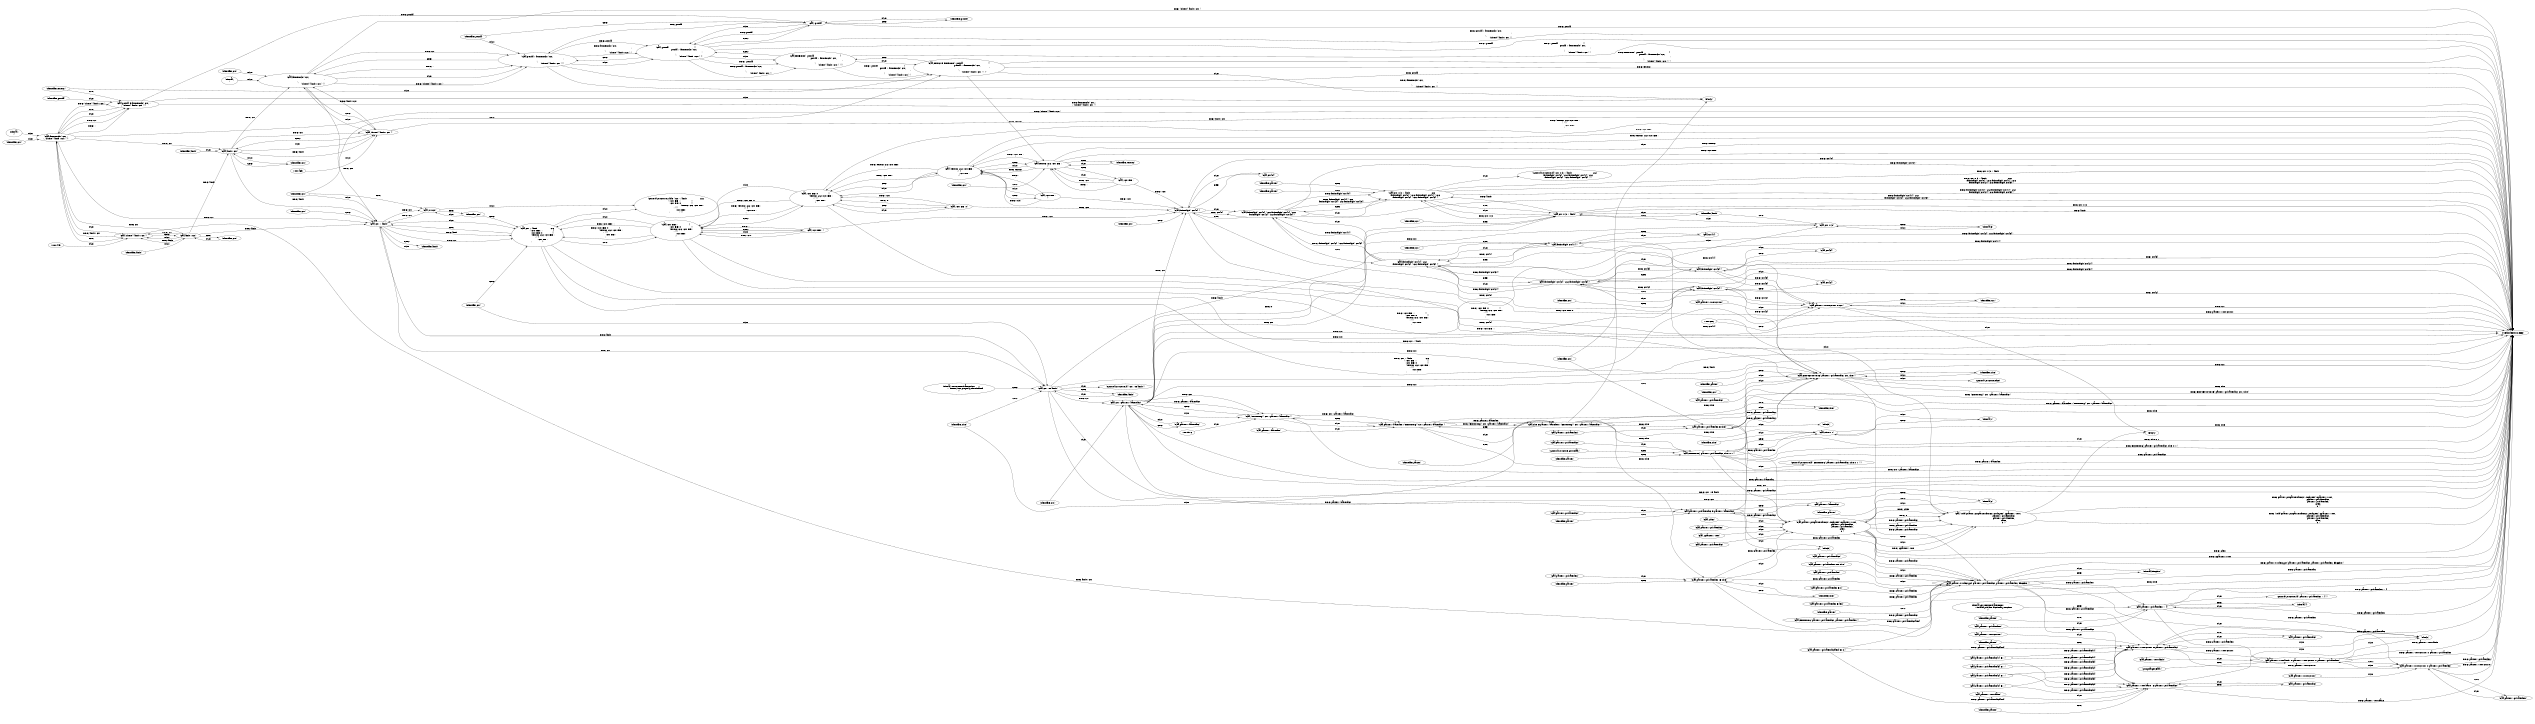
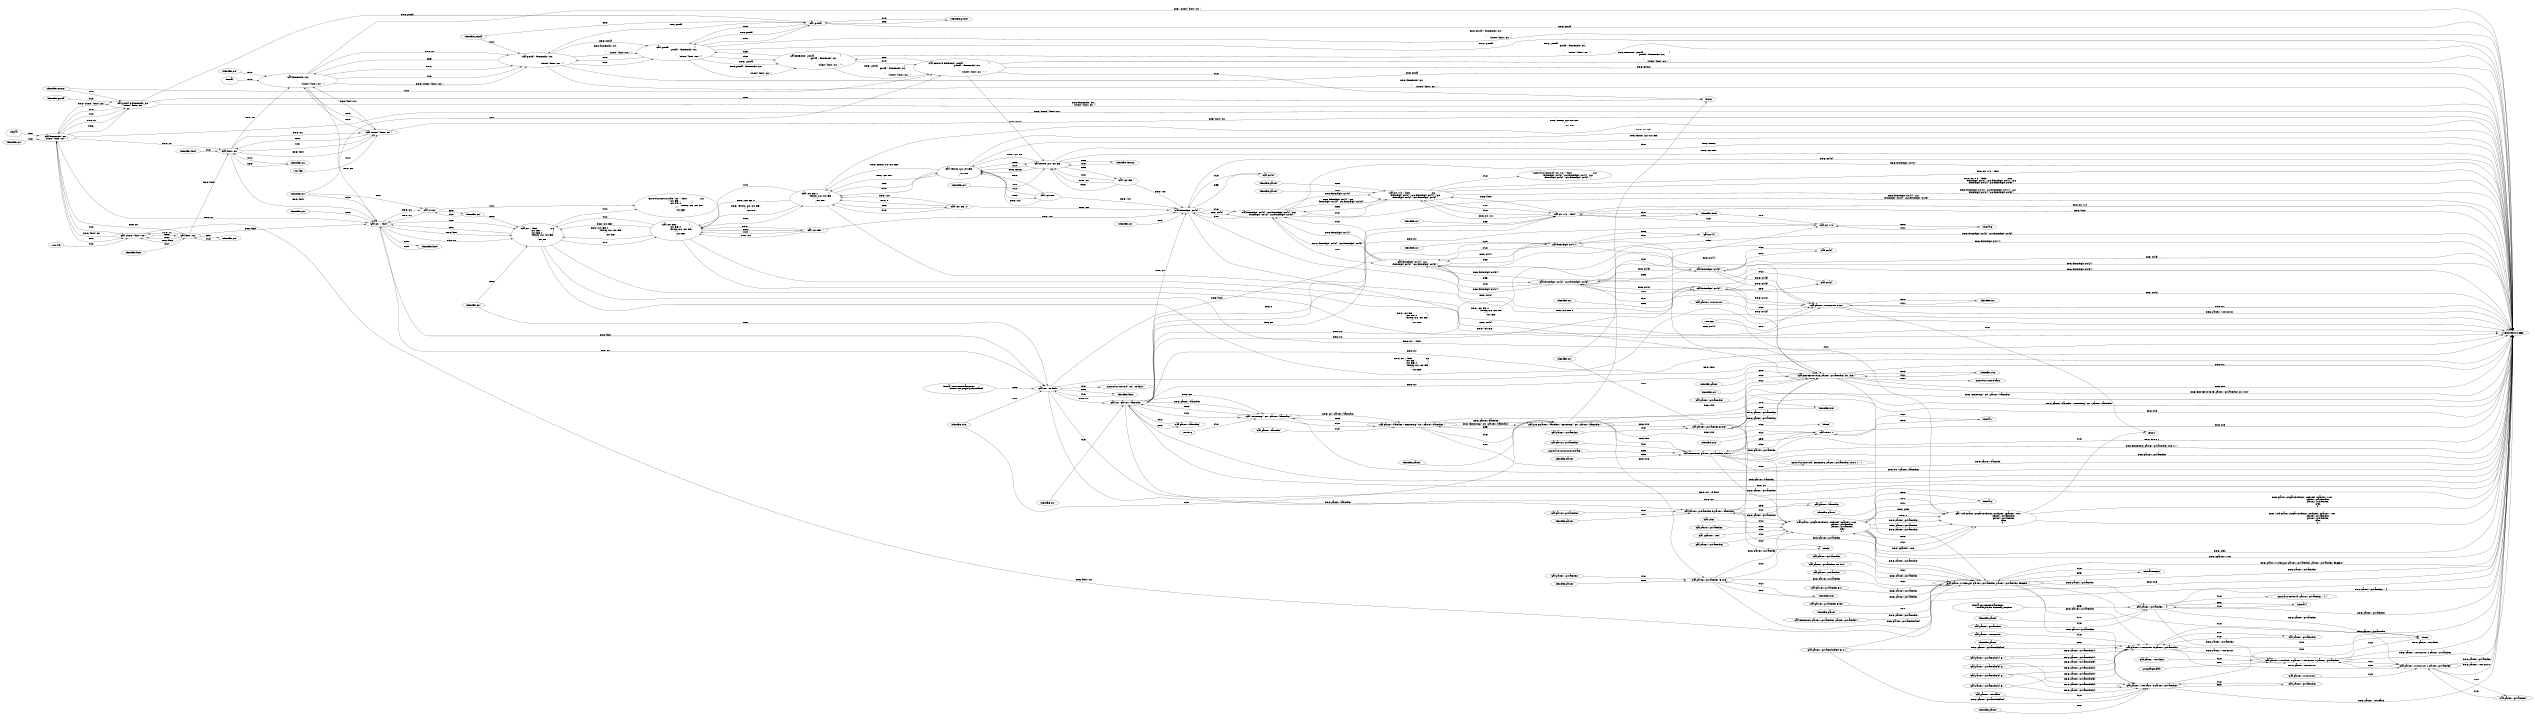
(1988, 381) -> (1988, 381)
(1565, 451) -> (1565, 451)
